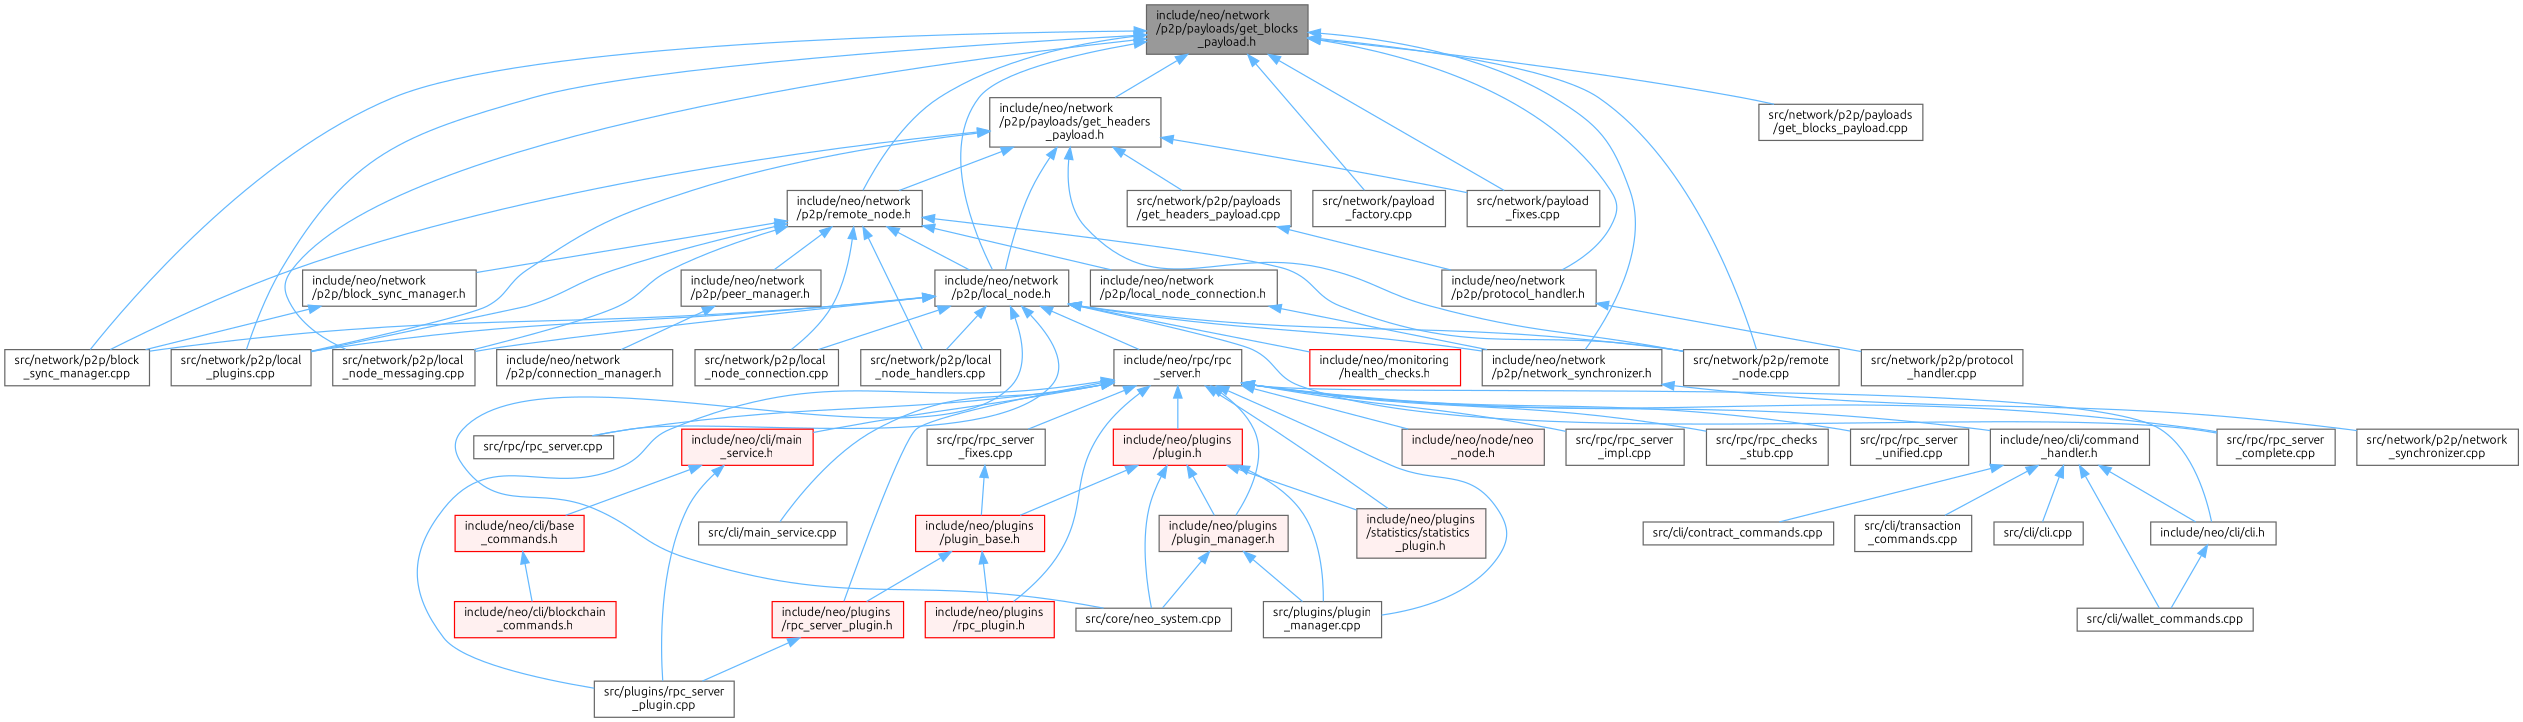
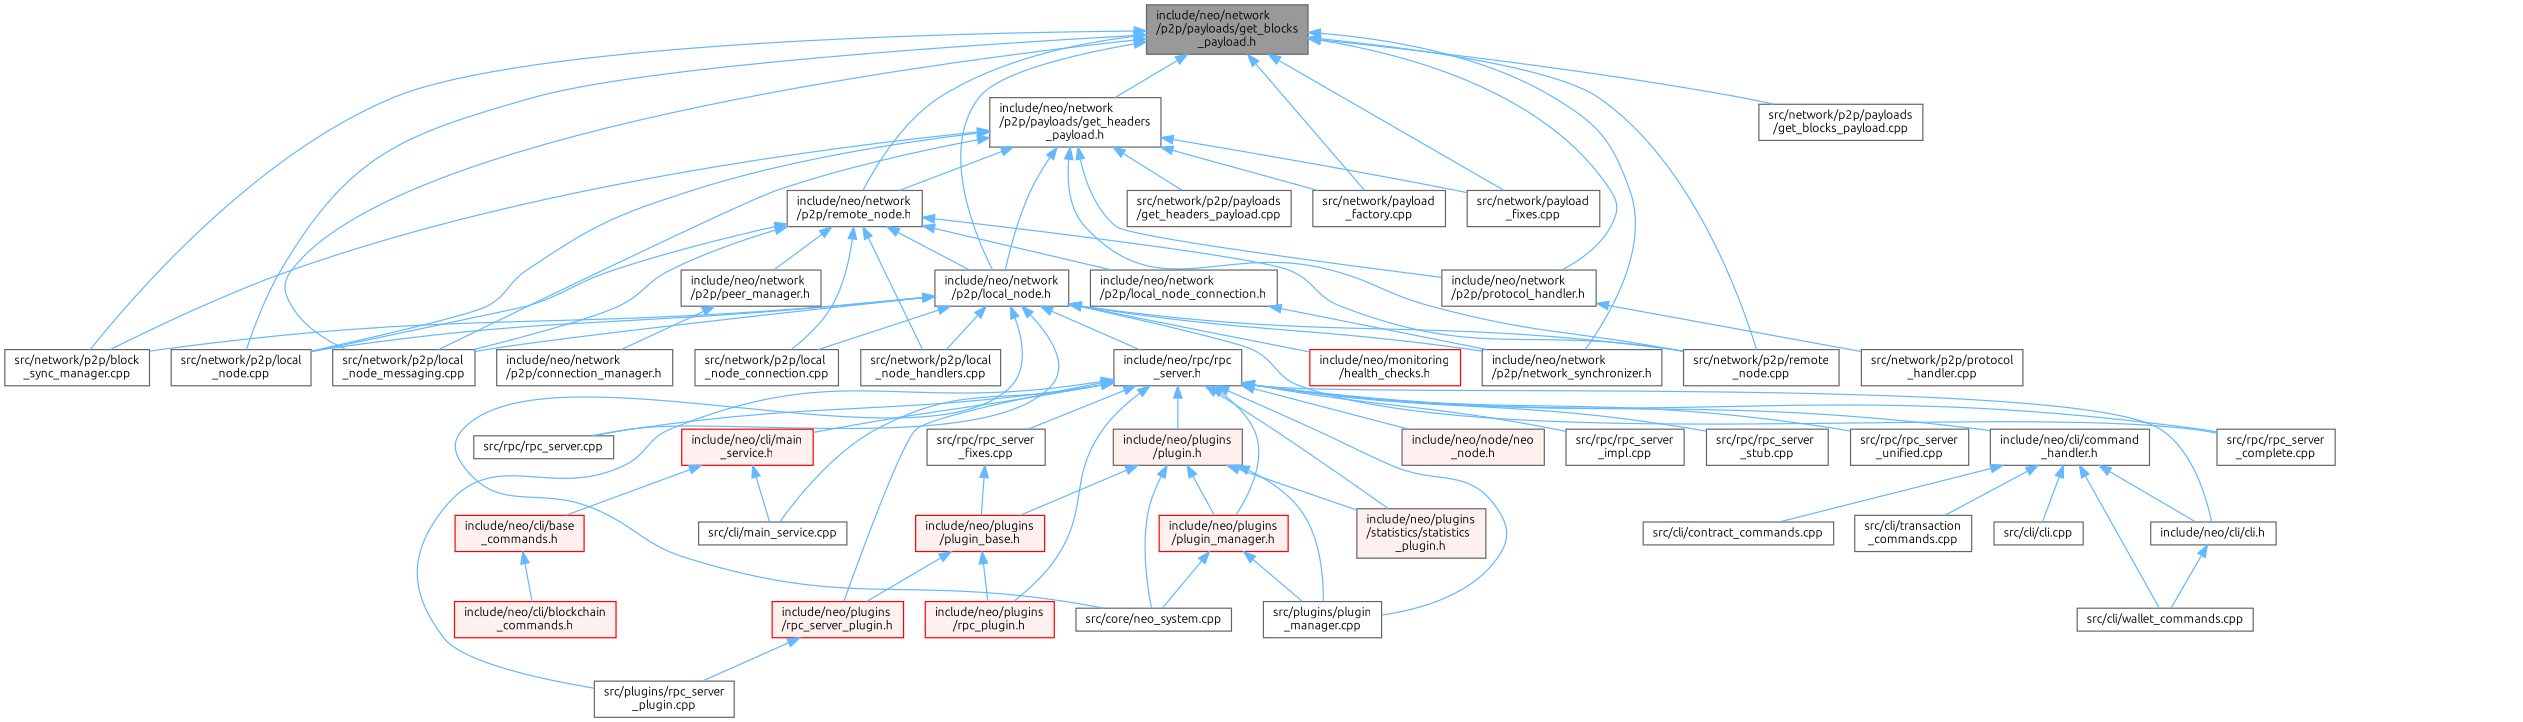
none -> (1245, 170)
none -> (701, 224)
(1370, 250) -> (1240, 250)
(389, 288) -> none
(241, 368) -> (241, 368)
(1178, 447) -> (1178, 447)
(1767, 447) -> (1767, 447)
(2438, 447) -> none
(1224, 533) -> (1224, 533)
(668, 571) -> (763, 499)
